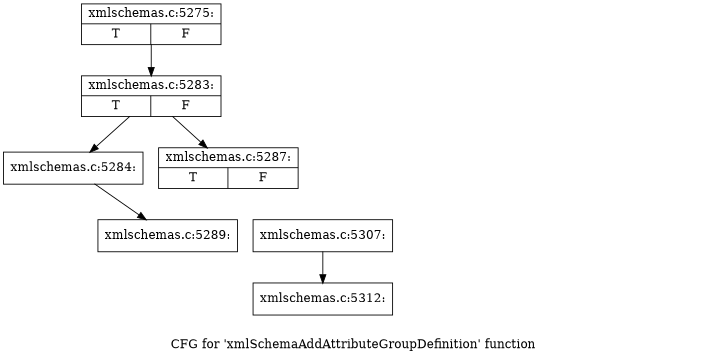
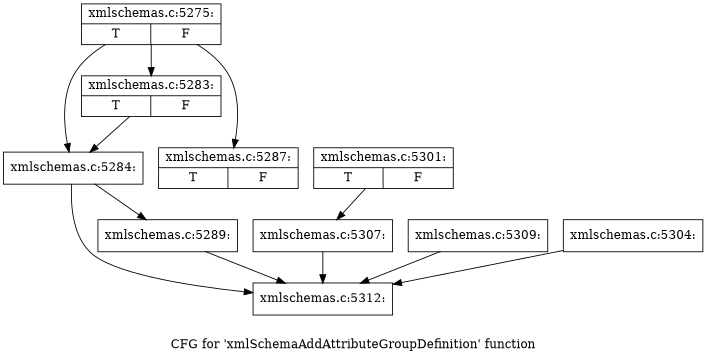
none -> (69, 87)
(187, 129) -> (233, 85)
none -> (384, 168)
none -> (478, 236)
none -> (633, 236)
none -> (241, 266)
none -> (129, 271)
